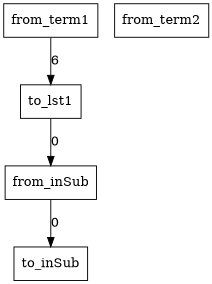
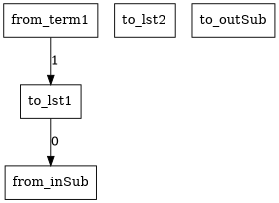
none -> (145, 21)
(162, 21) -> none
none -> (233, 21)
(55, 61) -> (55, 61)
(51, 264) -> none
